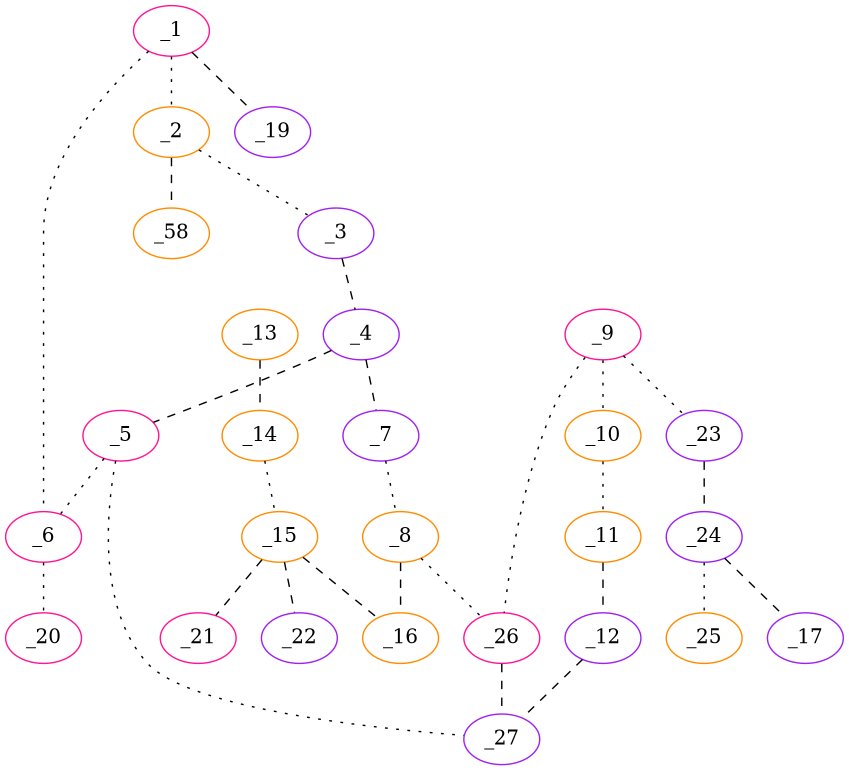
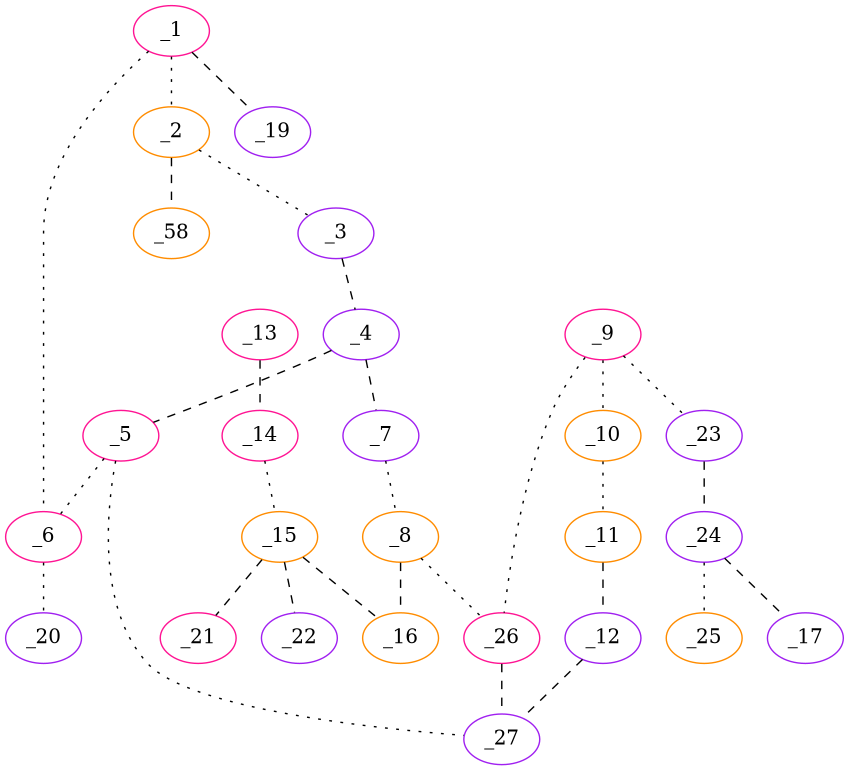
(260, 335) -> (260, 335)
(260, 436) -> (260, 436)
(44, 638) -> (44, 638)
